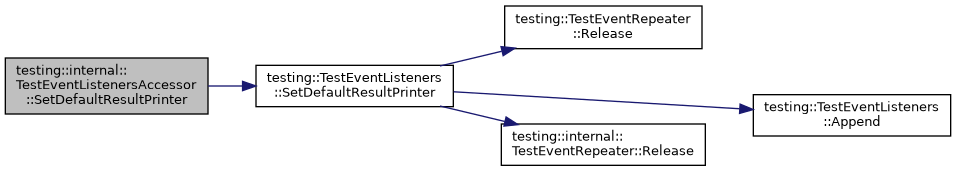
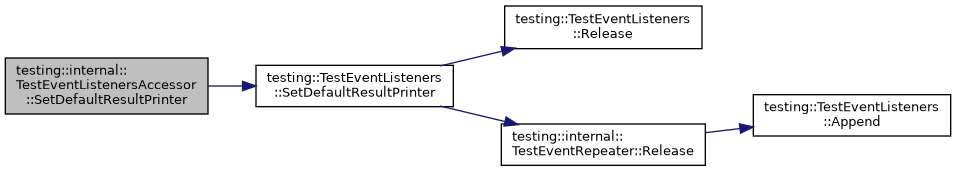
(603, 27) -> (603, 27)
(597, 100) -> (723, 131)
